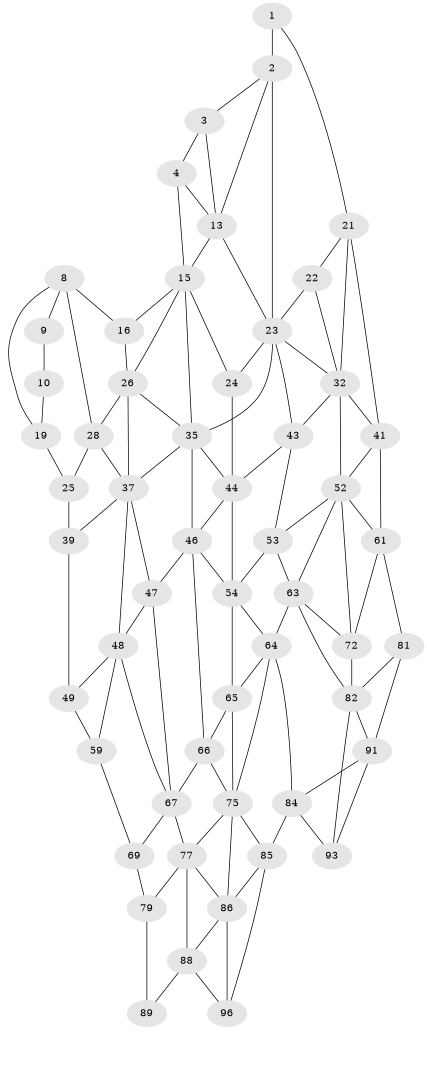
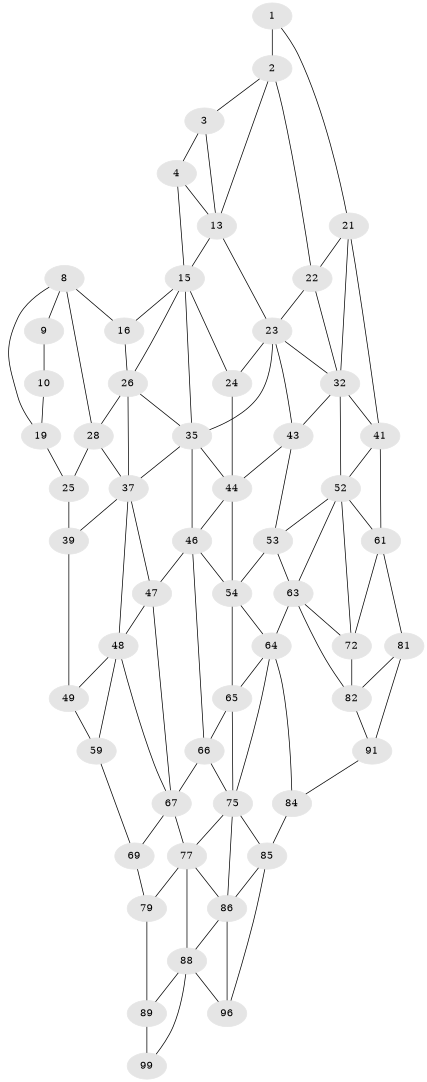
(272, 200) -> (295, 173)
(332, 856) -> none
none -> (147, 1066)
